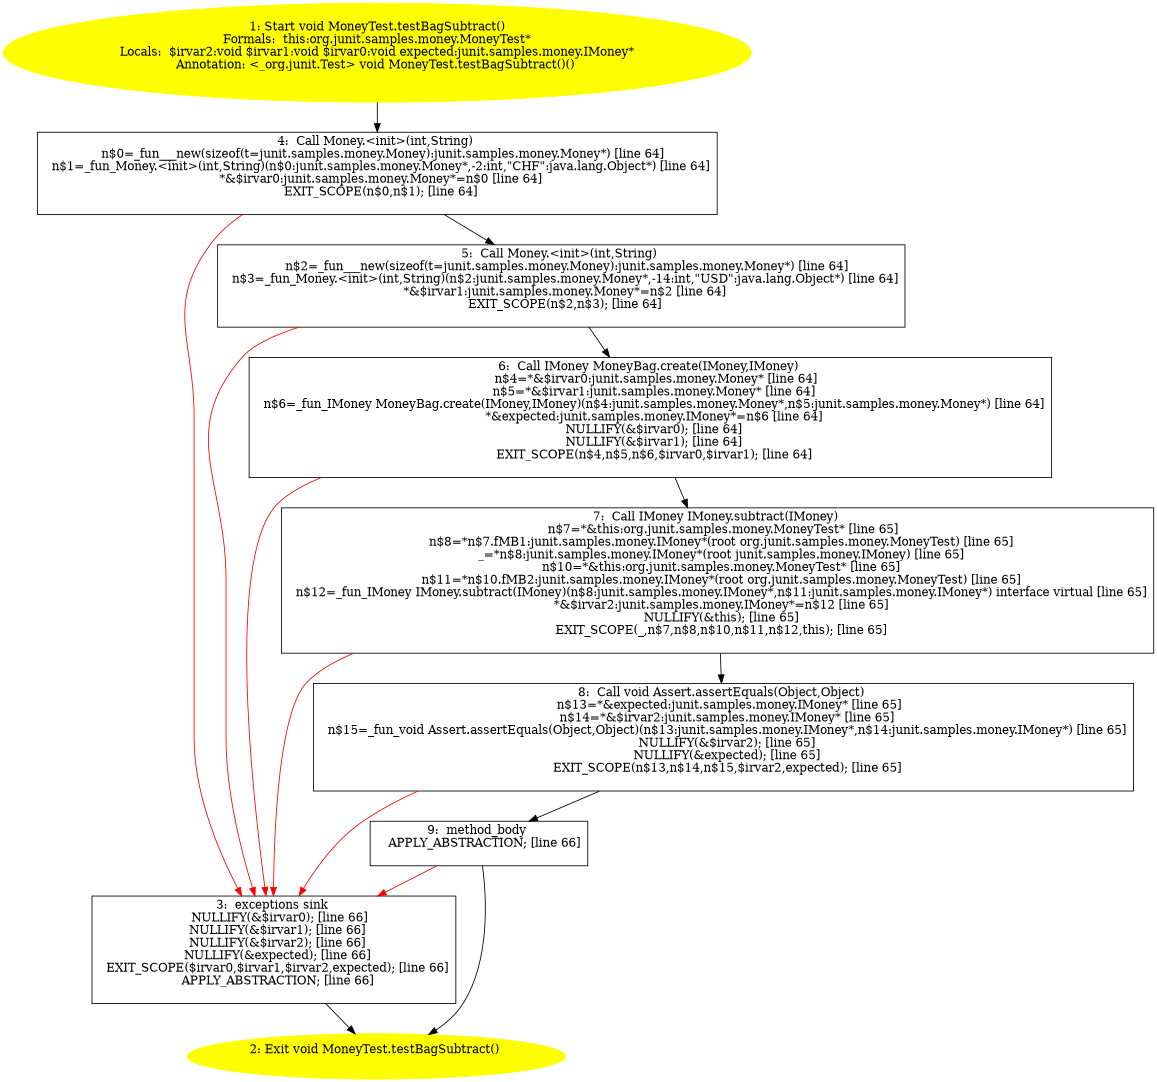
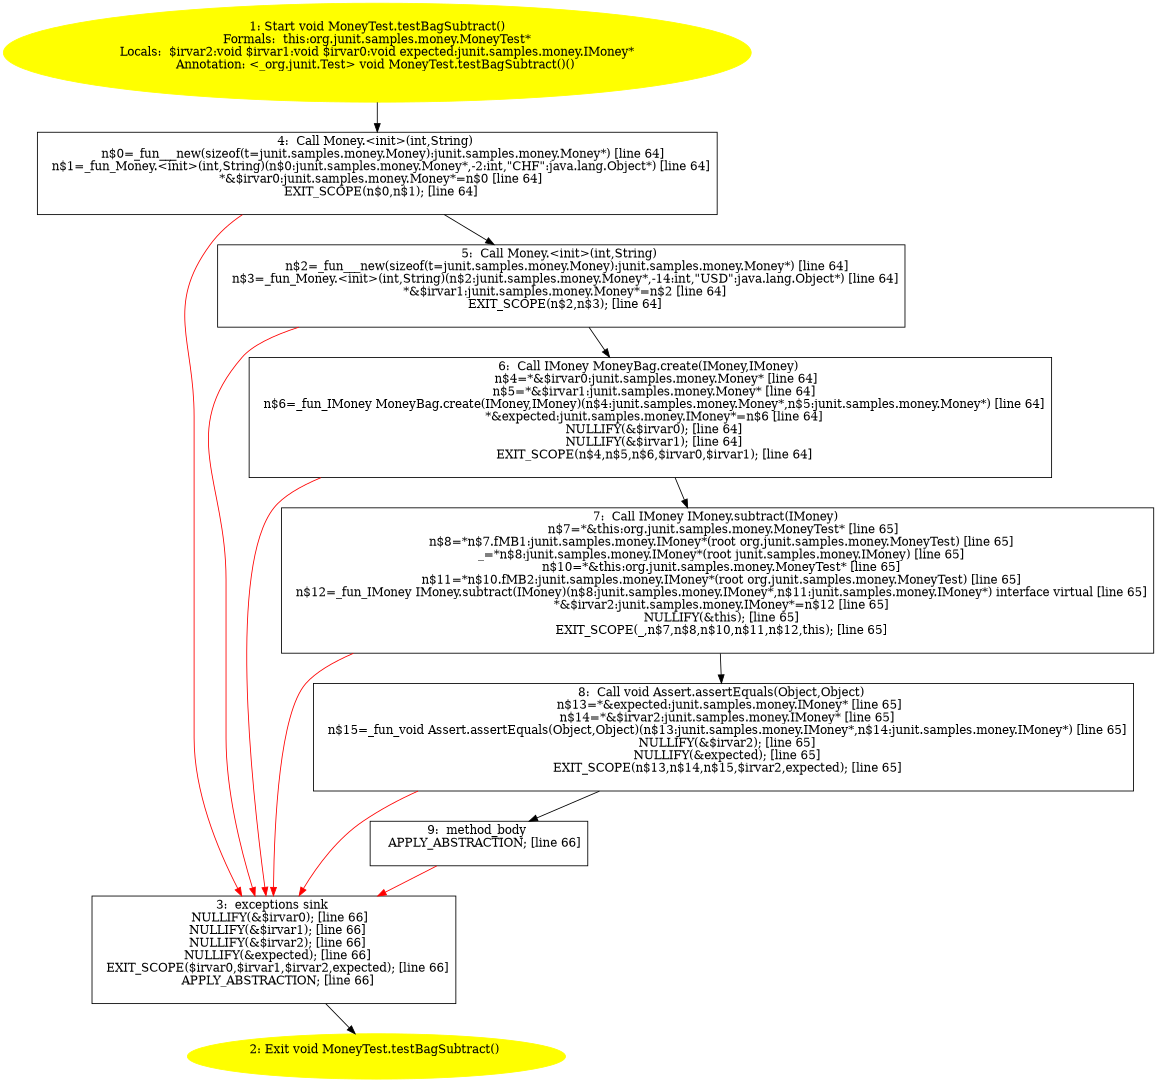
(481, 955) -> none
